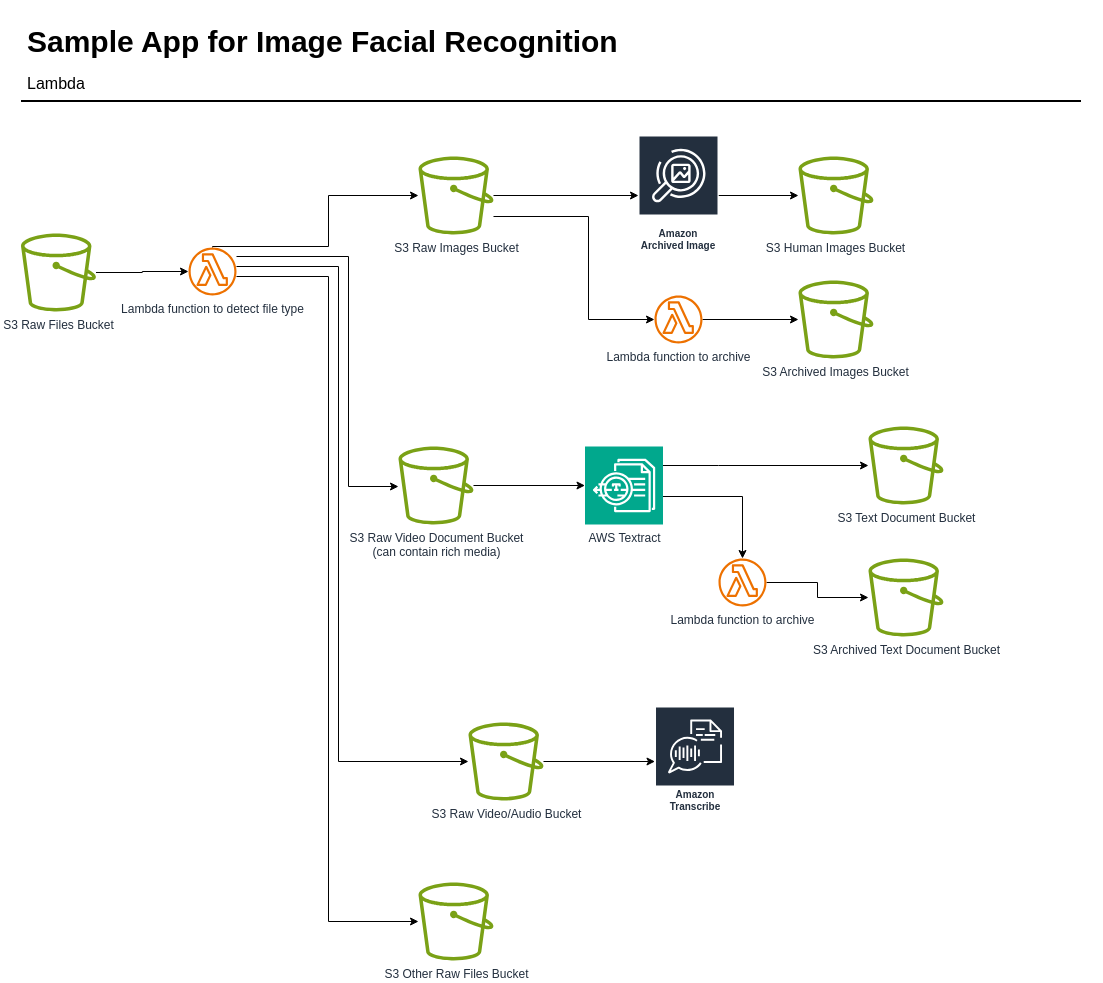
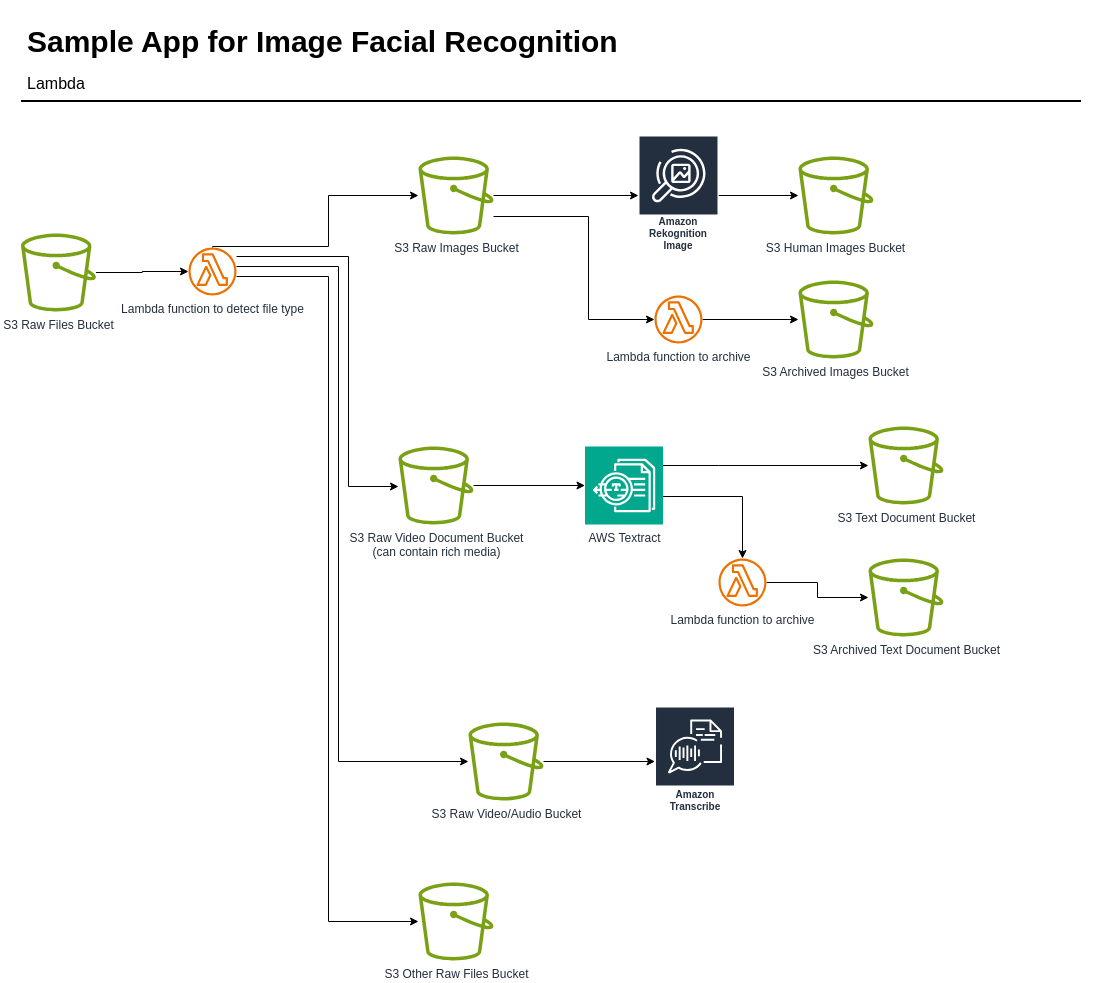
(679, 240) -> (679, 240)
